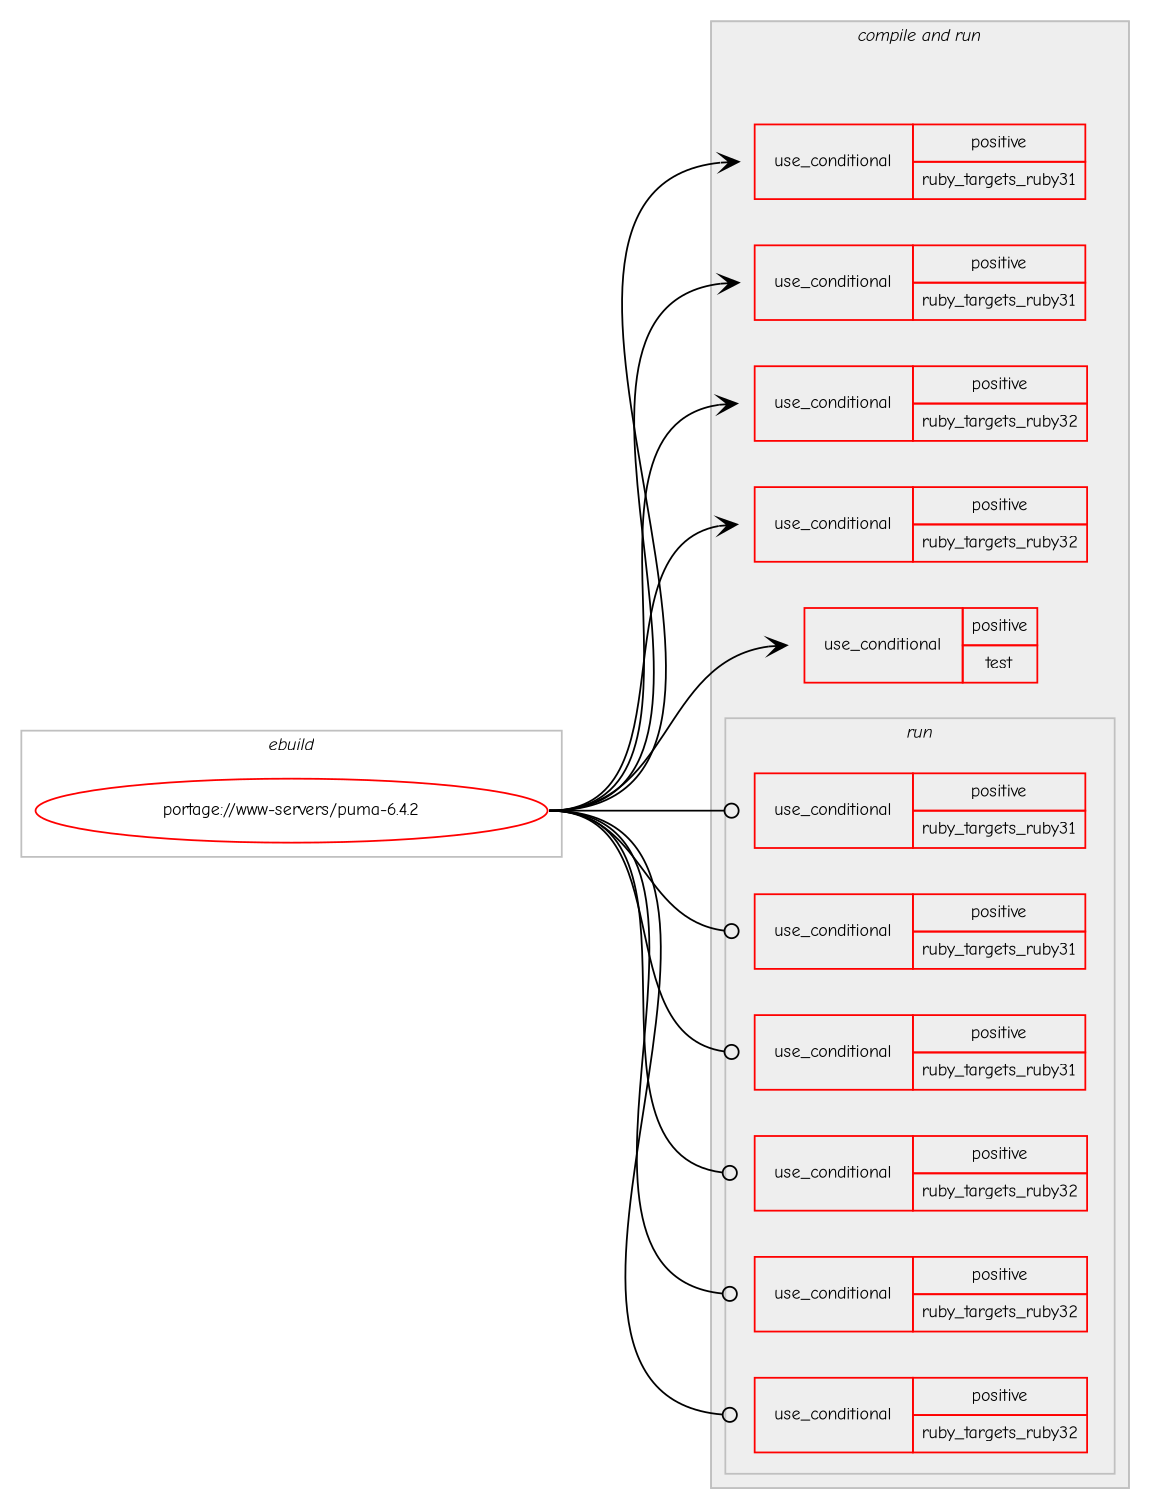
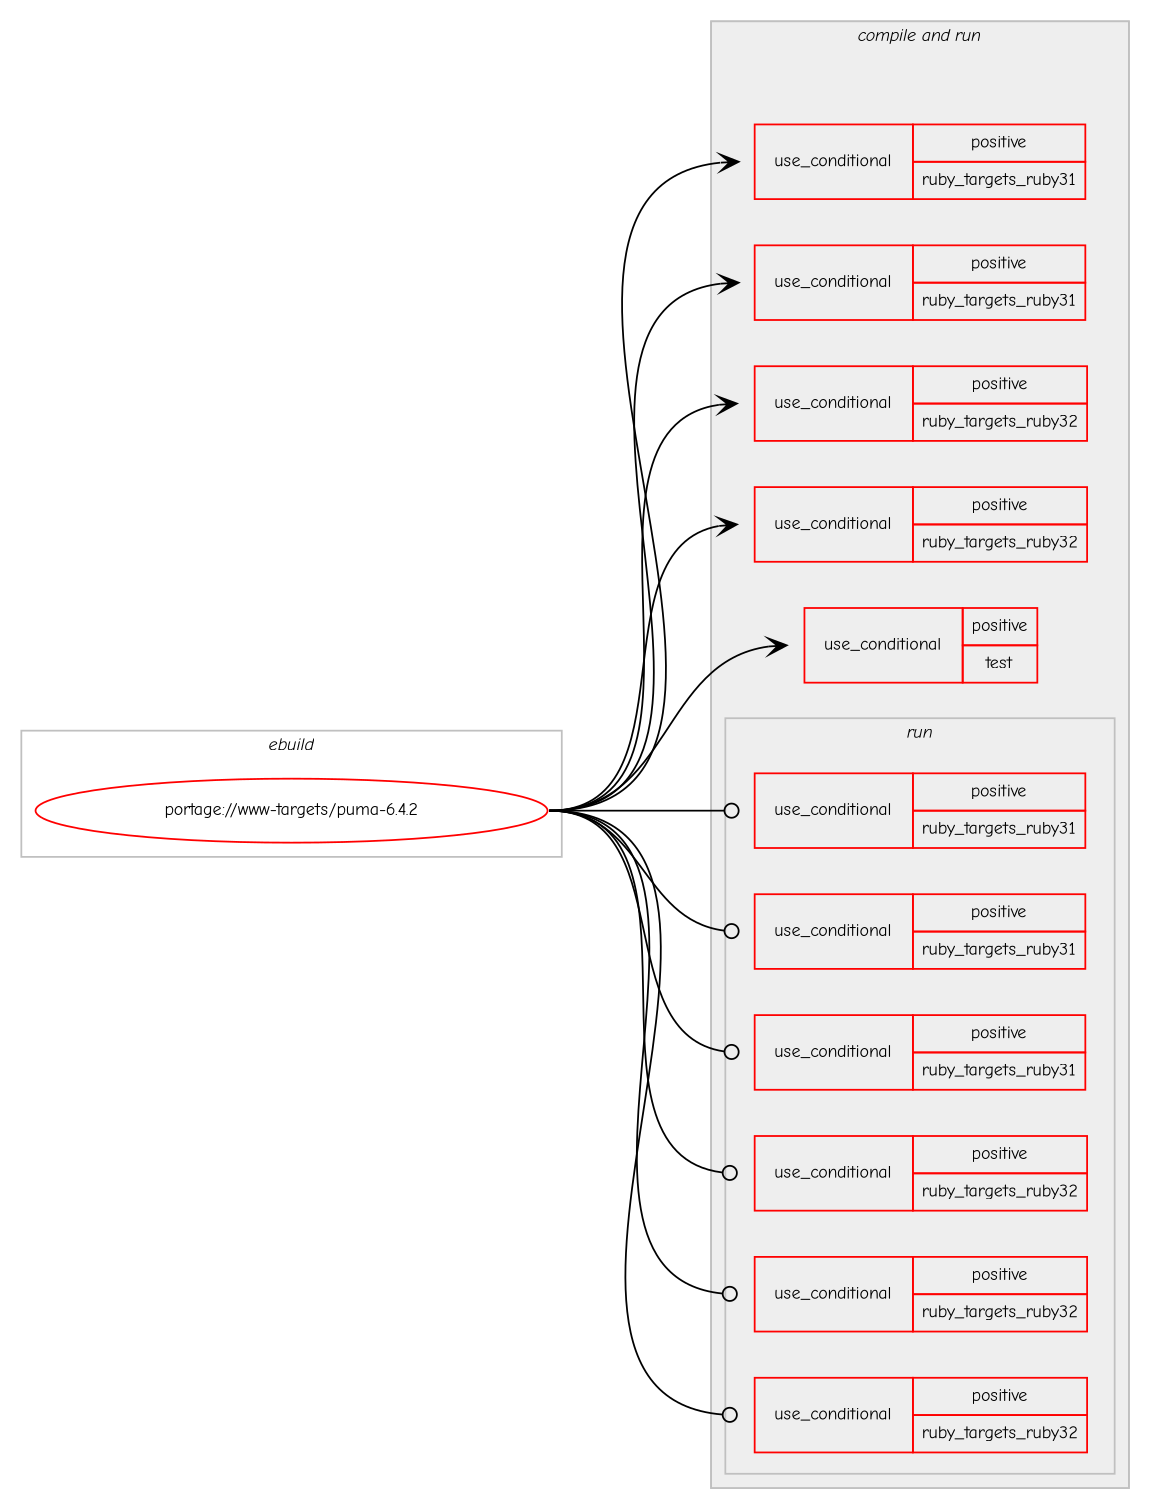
(292, 811) -> (292, 811)
